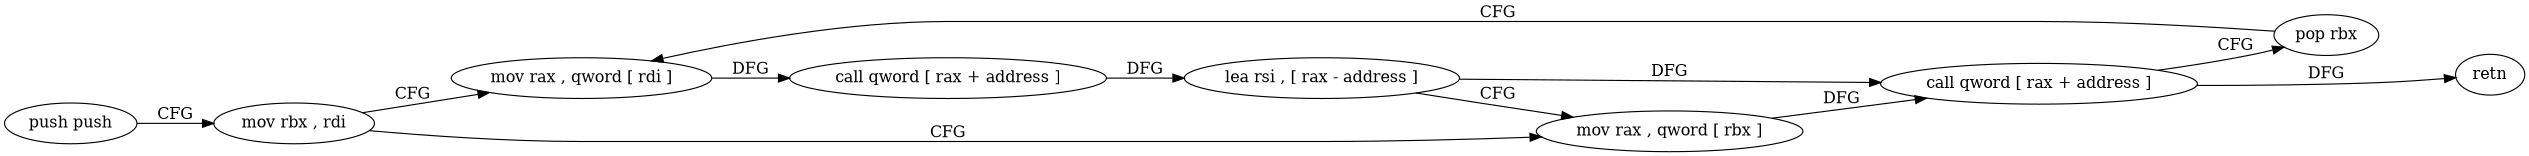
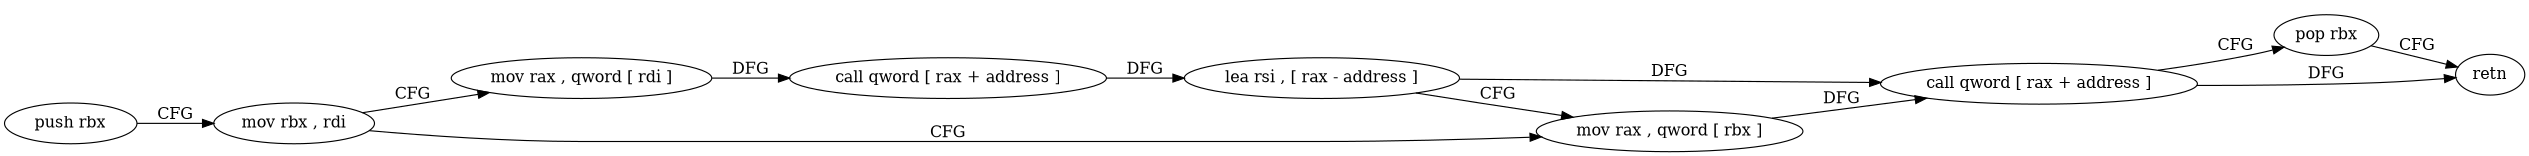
(1468, 22) -> (2409, 55)
(71, 123) -> (71, 123)
